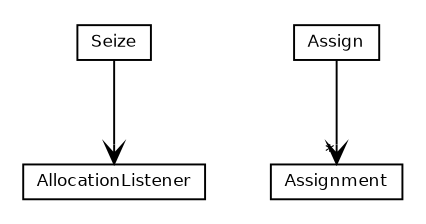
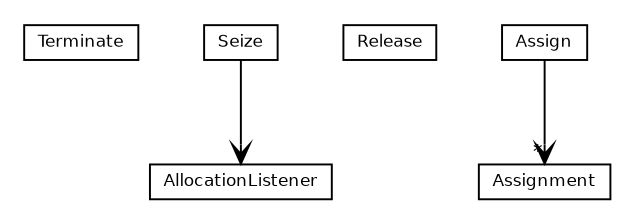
none -> (80, 43)
none -> (390, 43)
